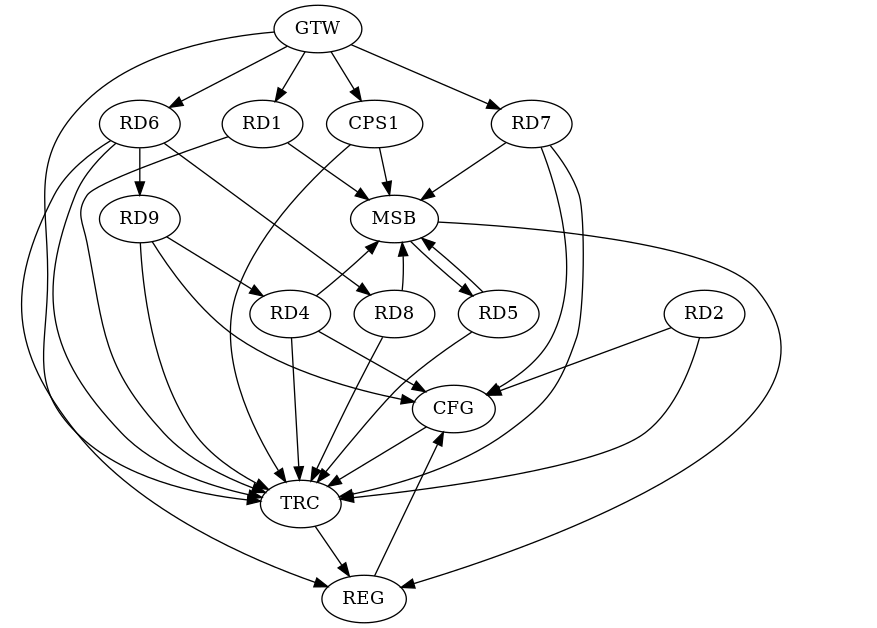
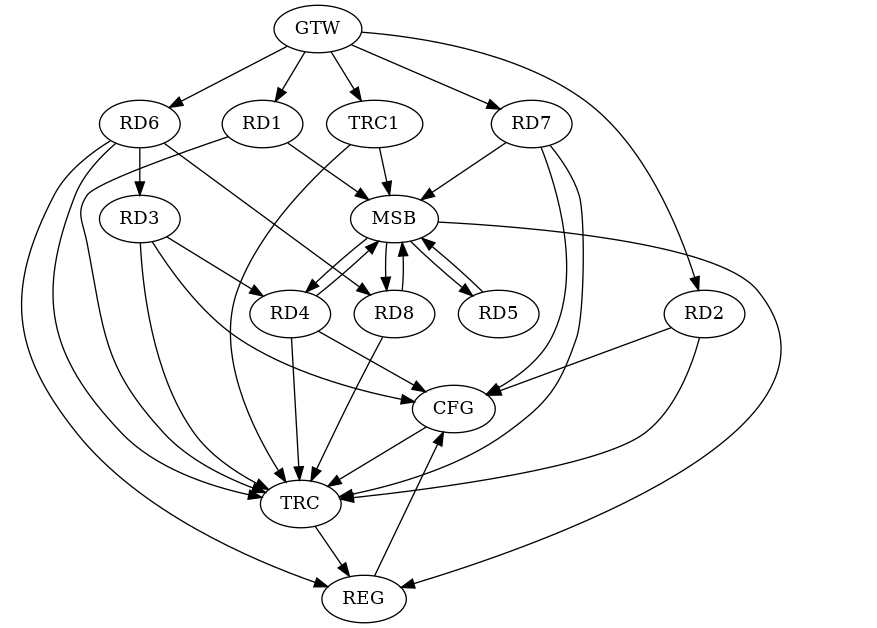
(375, 124) -> (375, 124)
(140, 219) -> (140, 219)
(47, 257) -> (574, 94)
none -> (341, 260)
none -> (386, 260)
(399, 387) -> none
